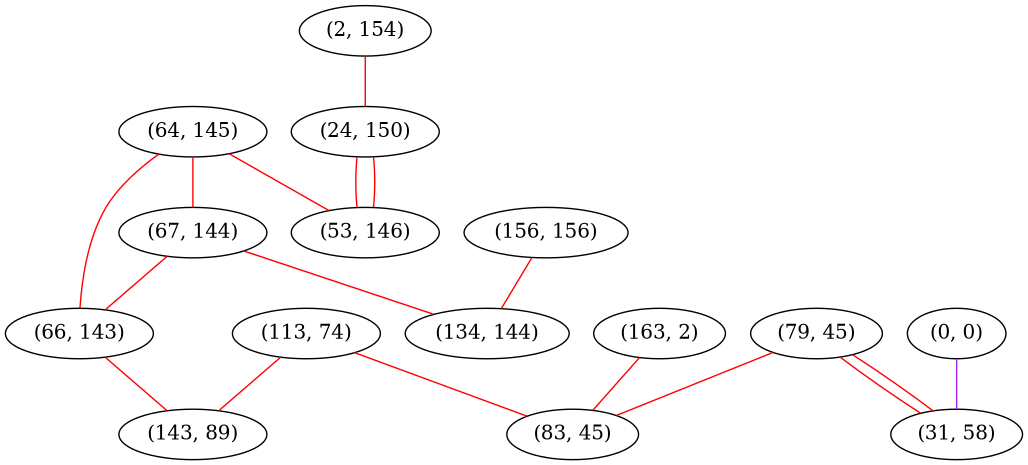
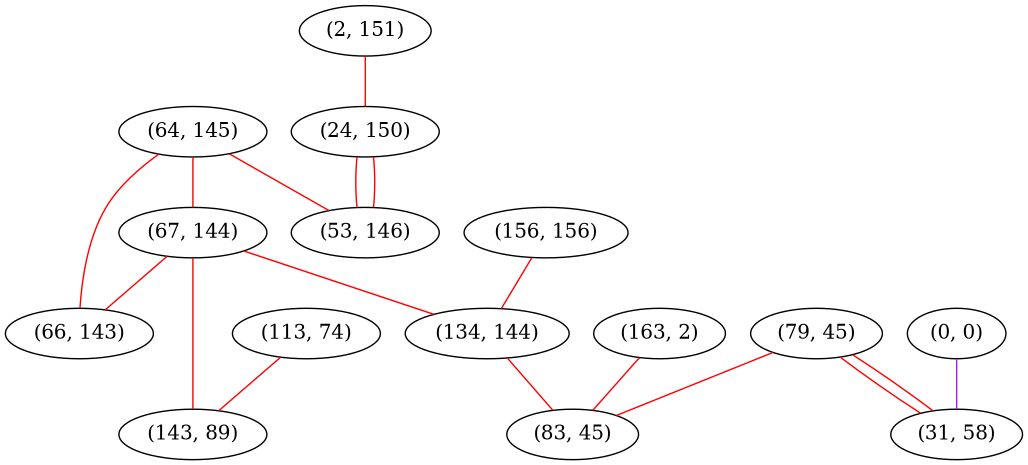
(365, 31) -> (365, 31)
(136, 384) -> (193, 333)
(441, 384) -> (530, 384)
